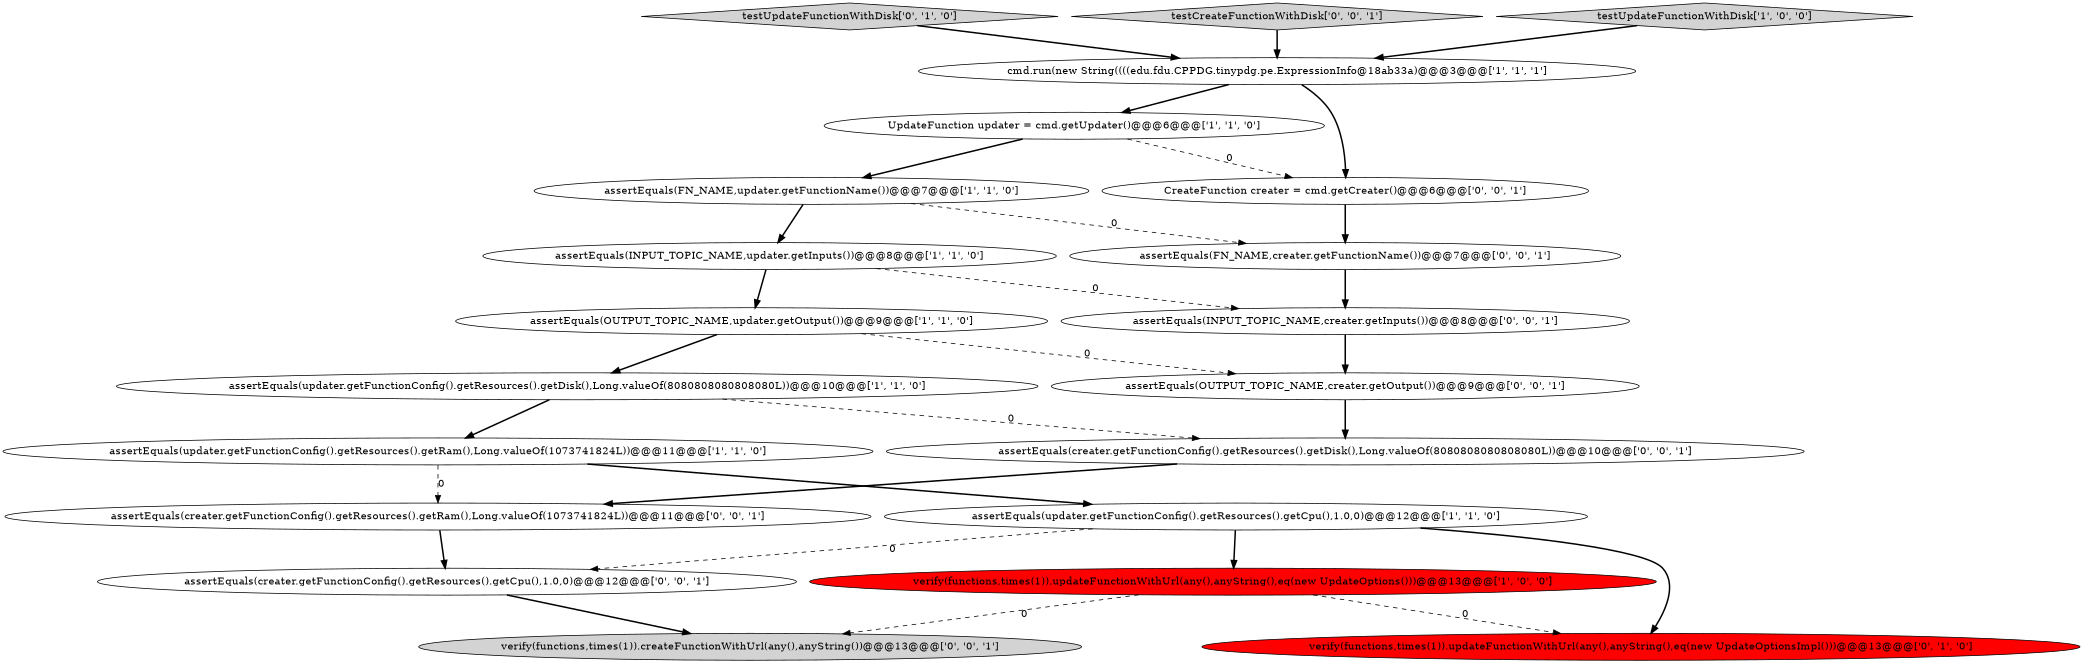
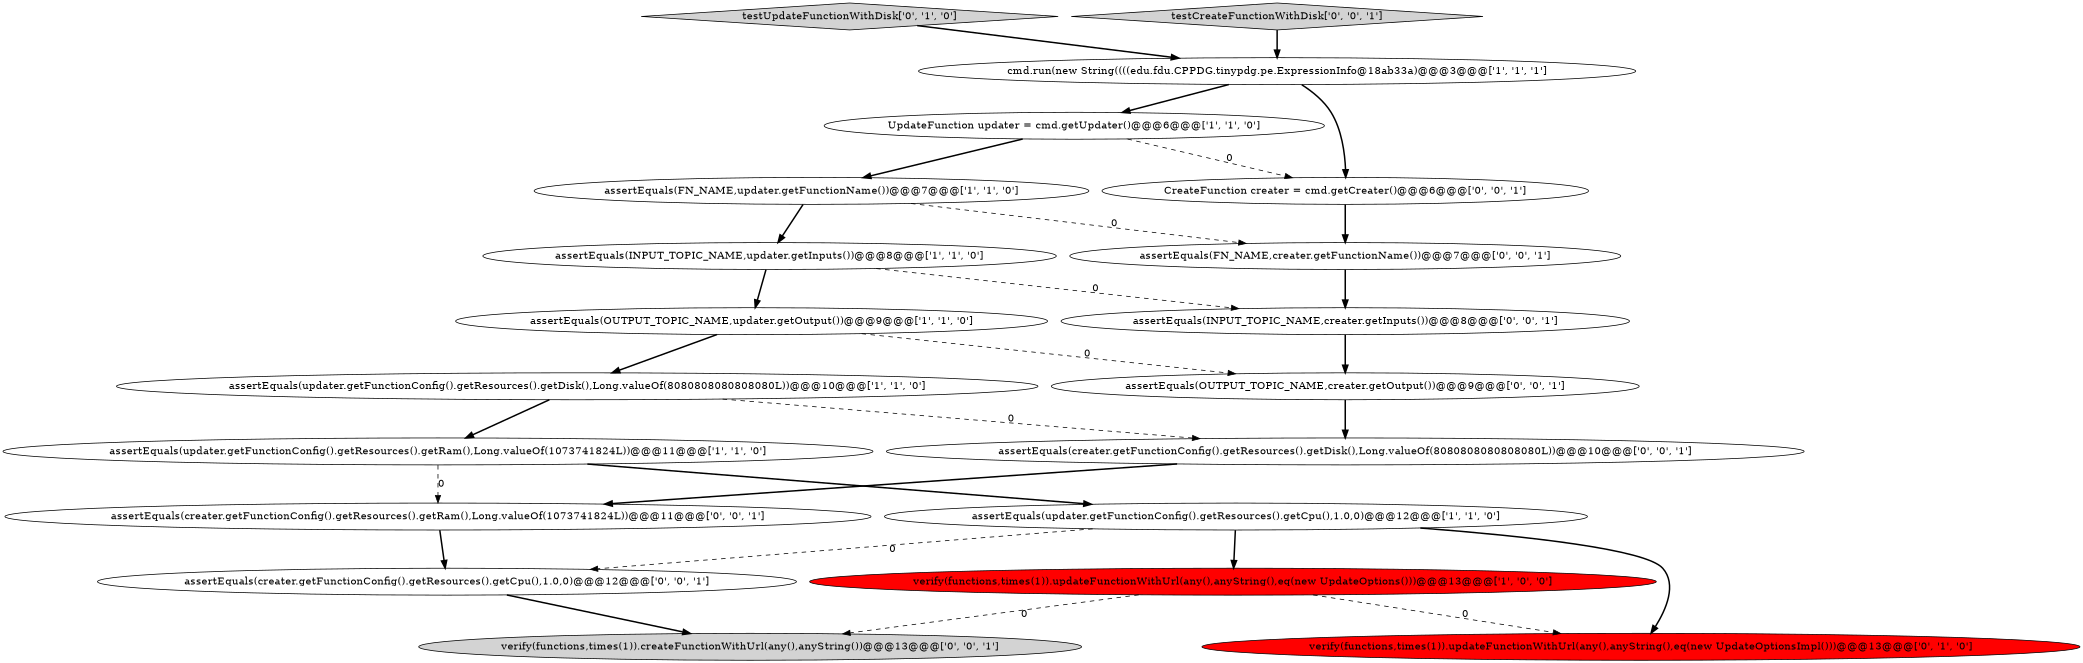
(1705, 16) -> none
